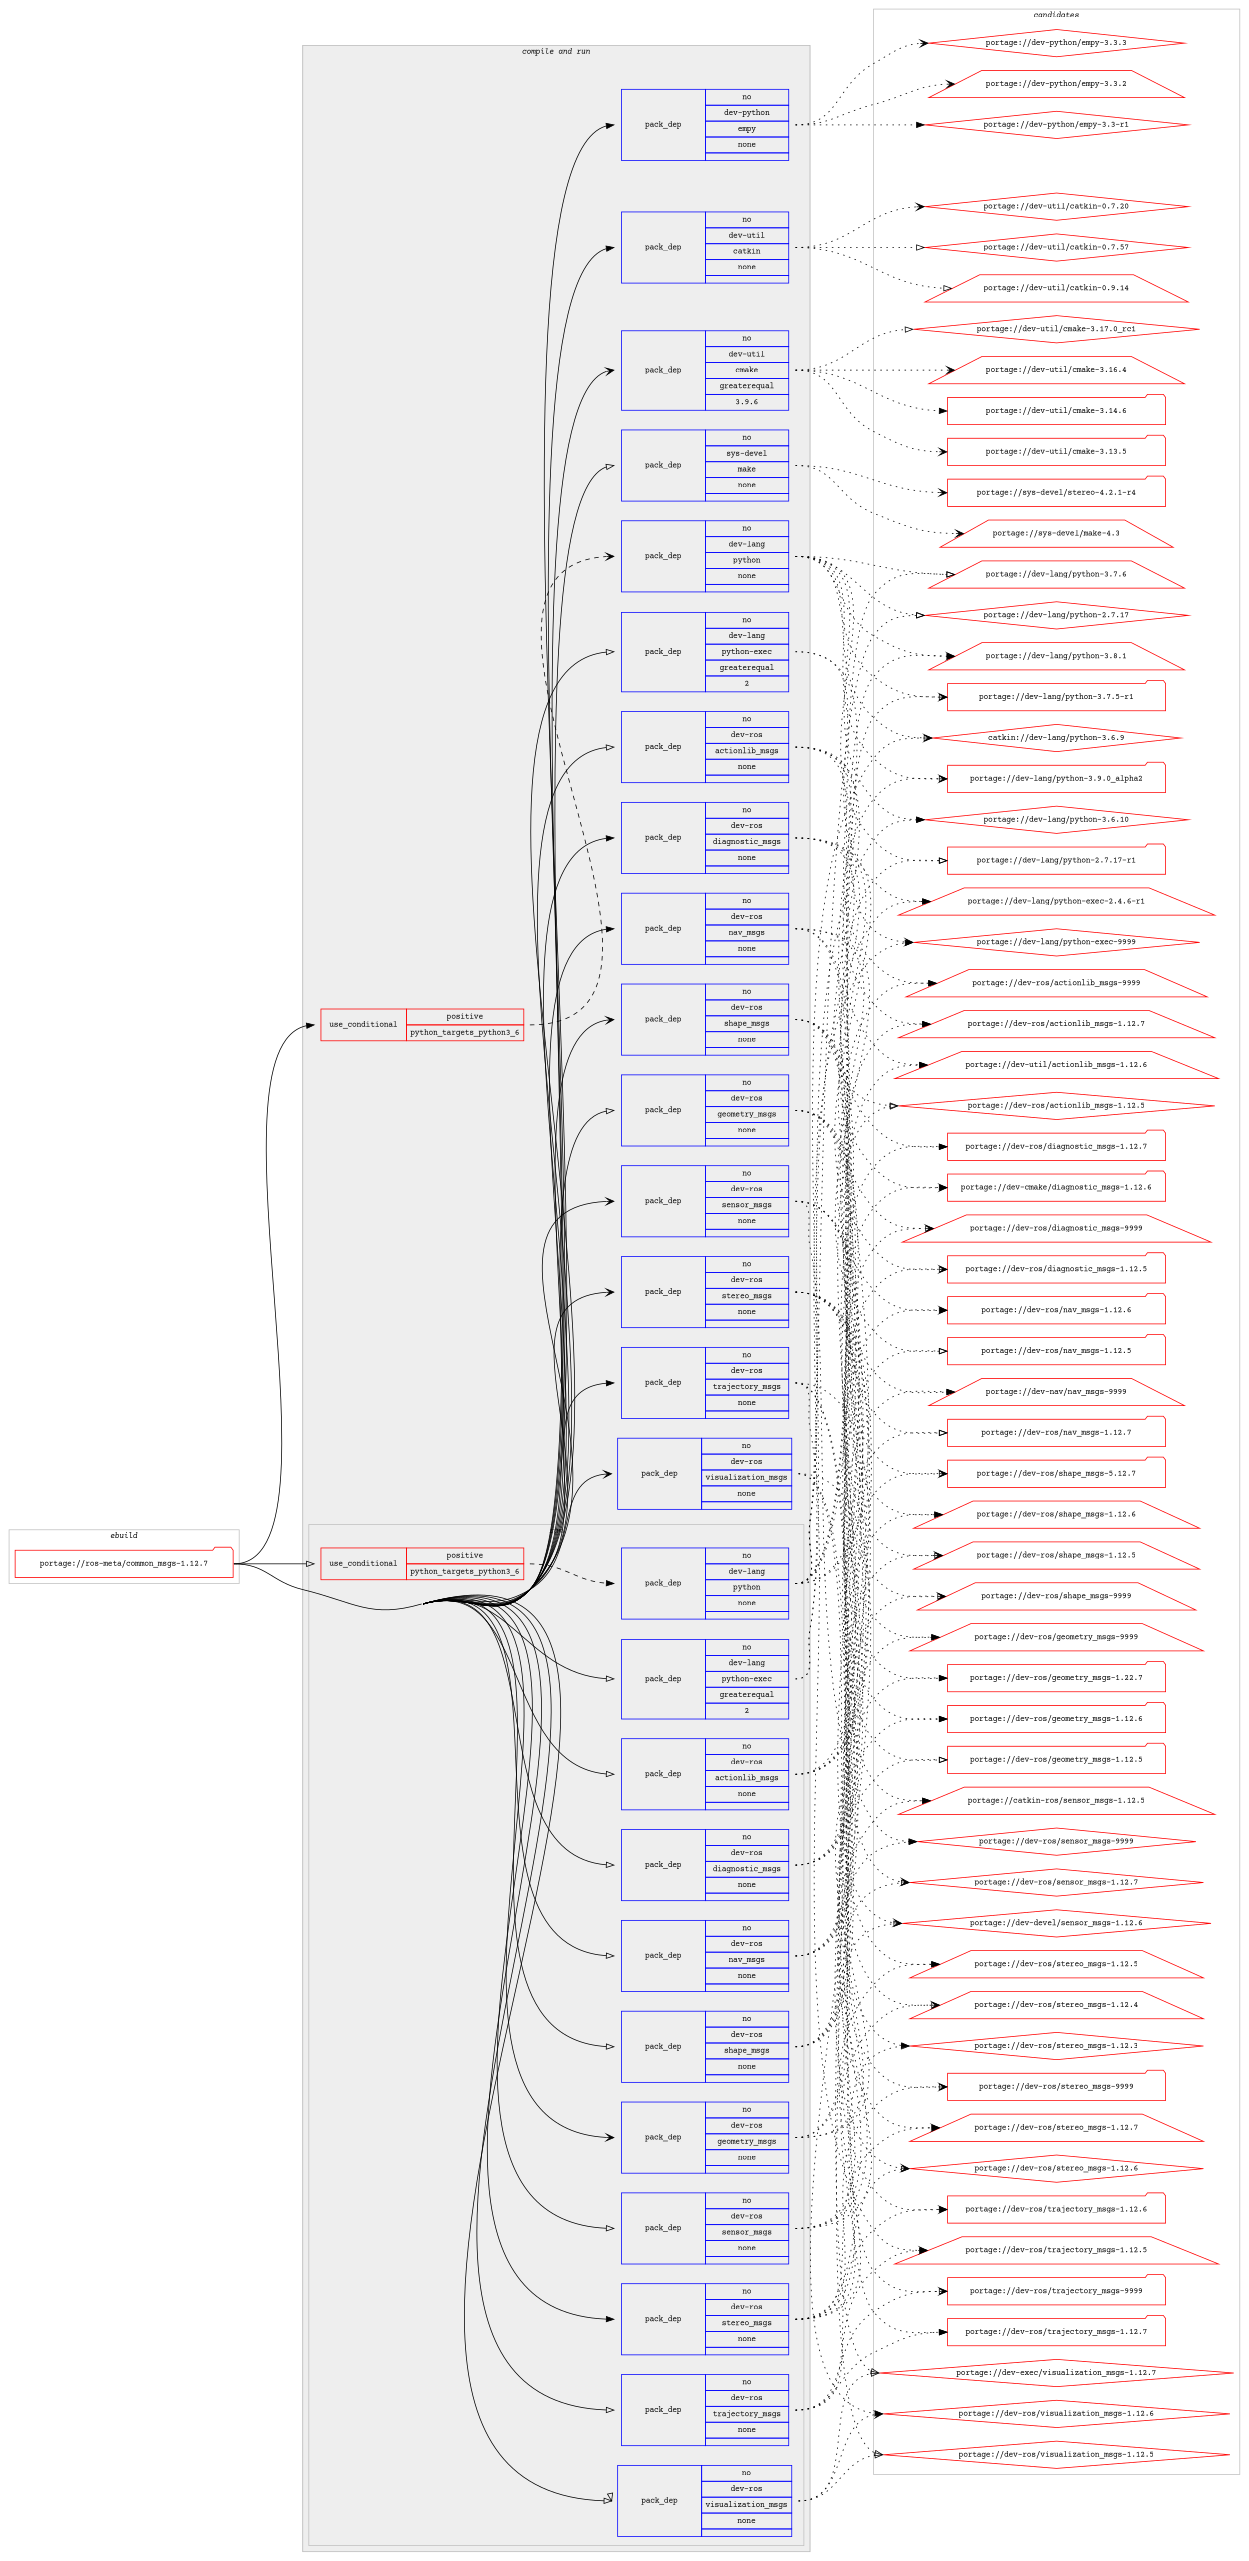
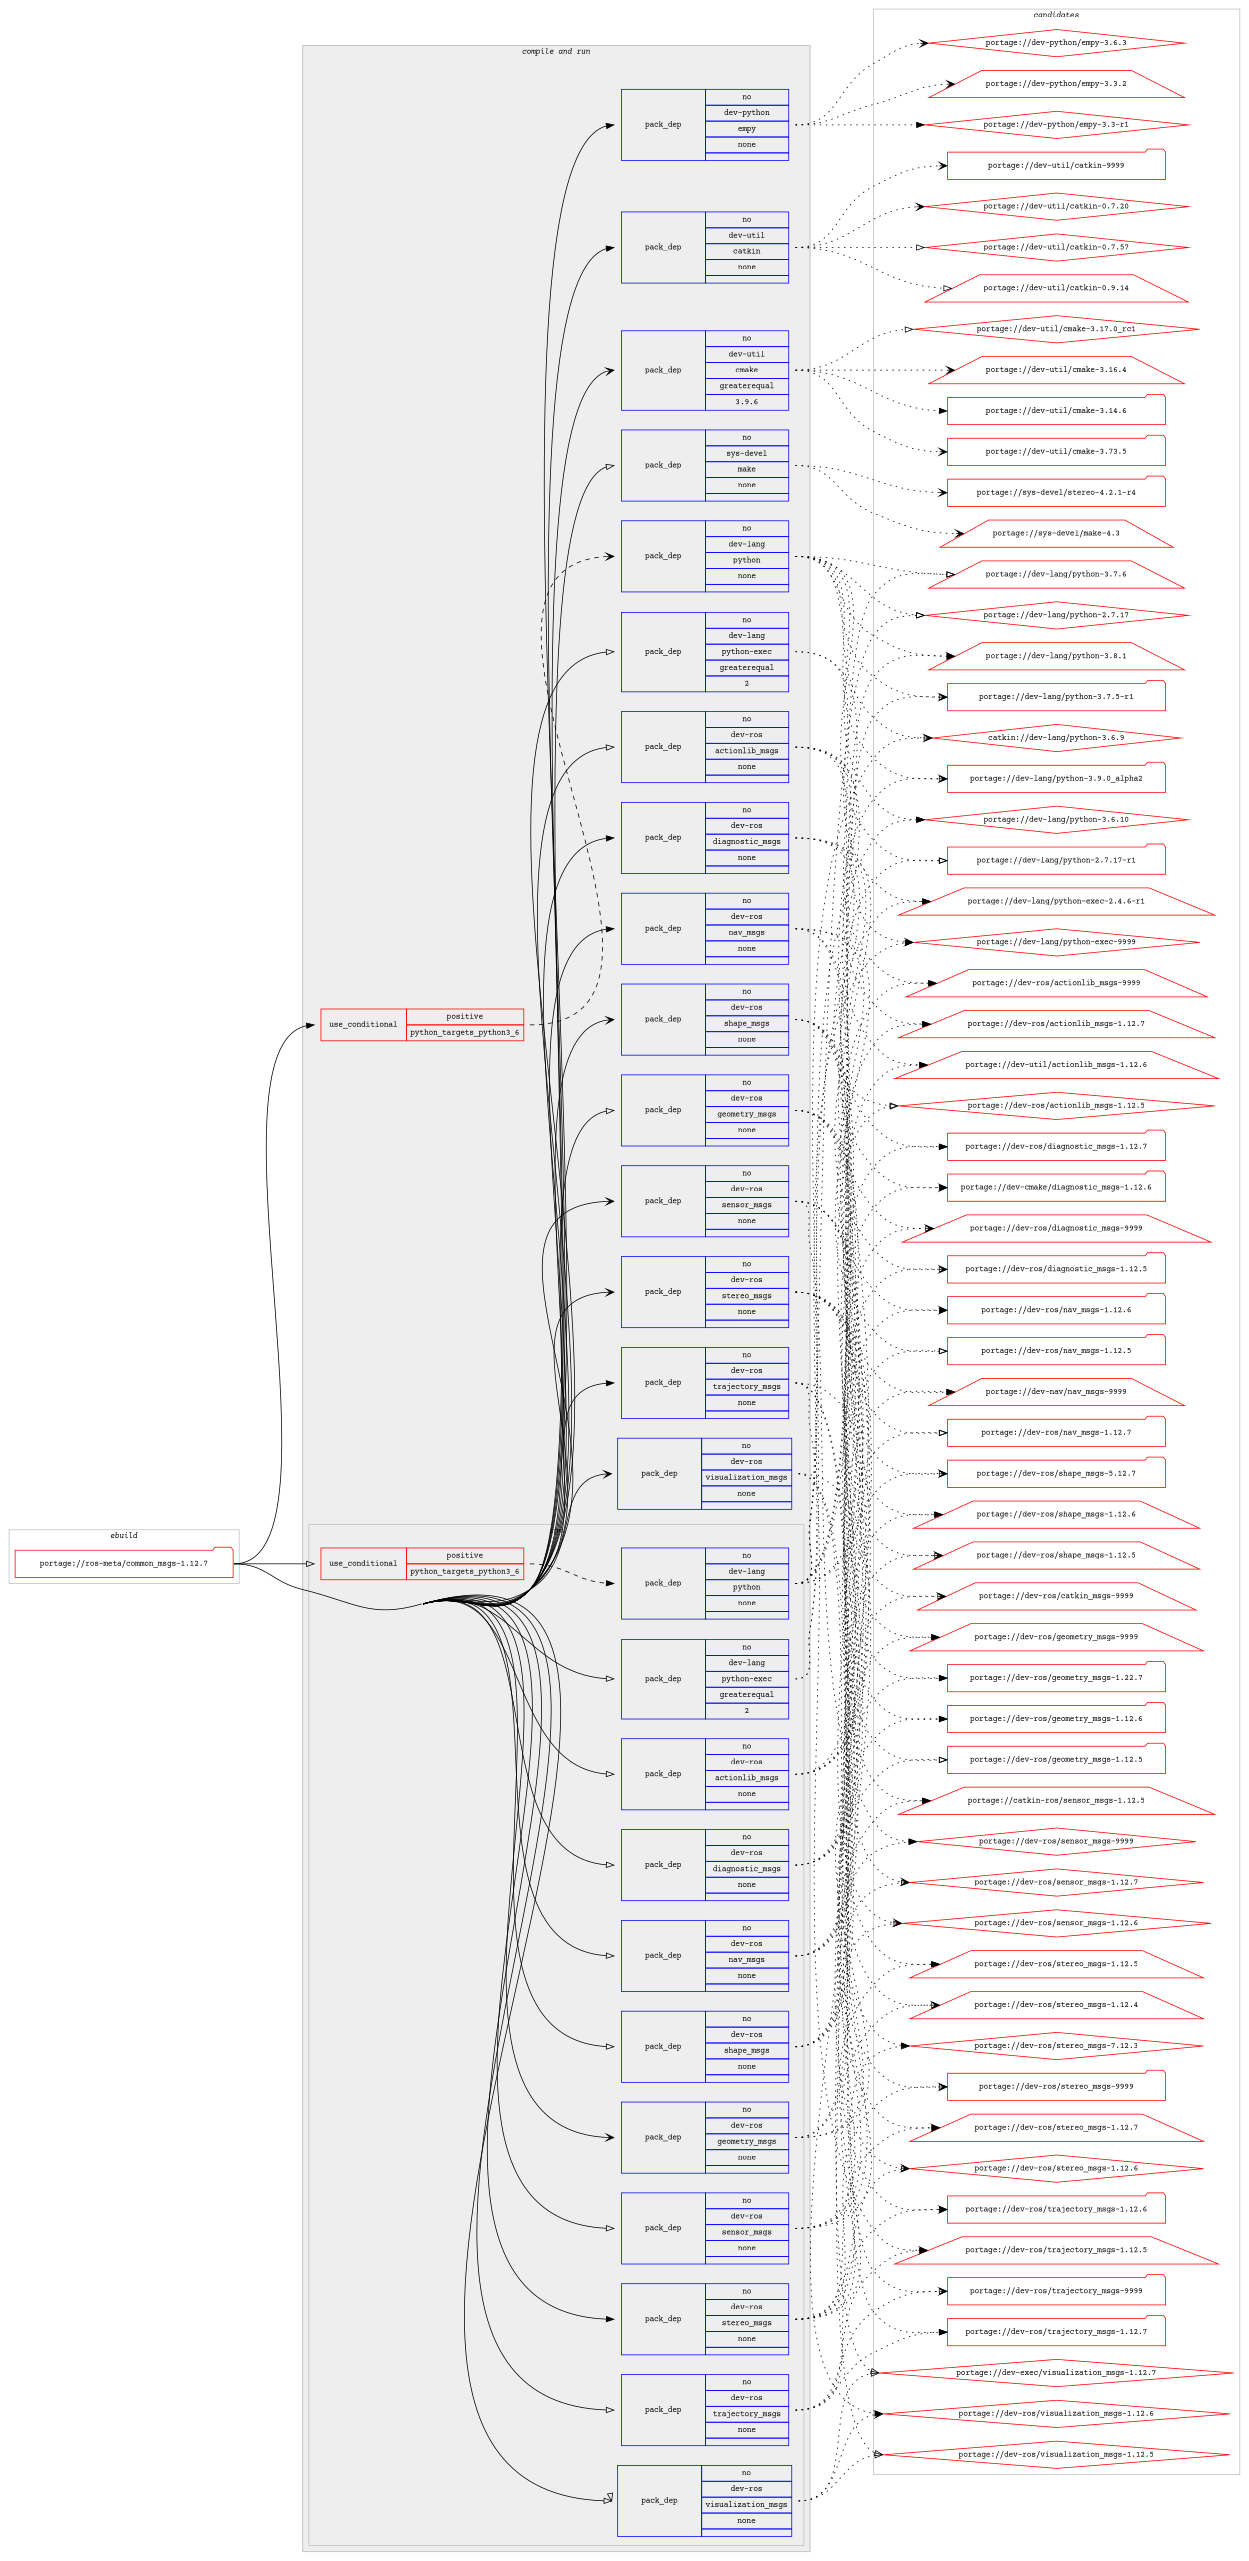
(1057, 43) -> (1057, 43)
none -> (1057, 166)
(1057, 452) -> (1057, 452)
(1057, 1596) -> (1057, 1596)
(1057, 1923) -> (1057, 1923)
(1057, 2046) -> (1057, 2046)
